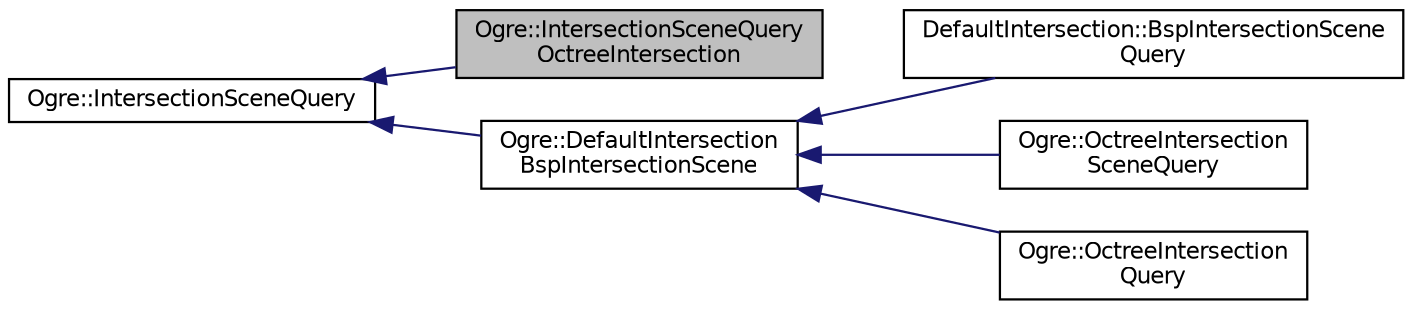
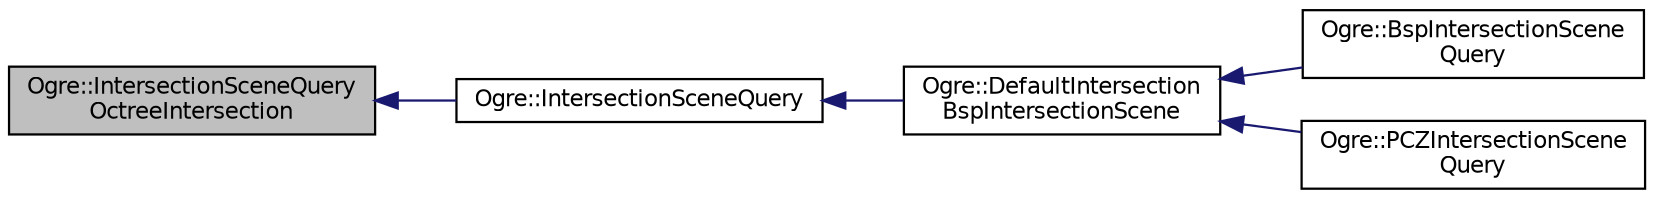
(1154, 44) -> (1473, 44)
(421, 72) -> (427, 101)
(1154, 155) -> none
(1154, 266) -> (1473, 155)
